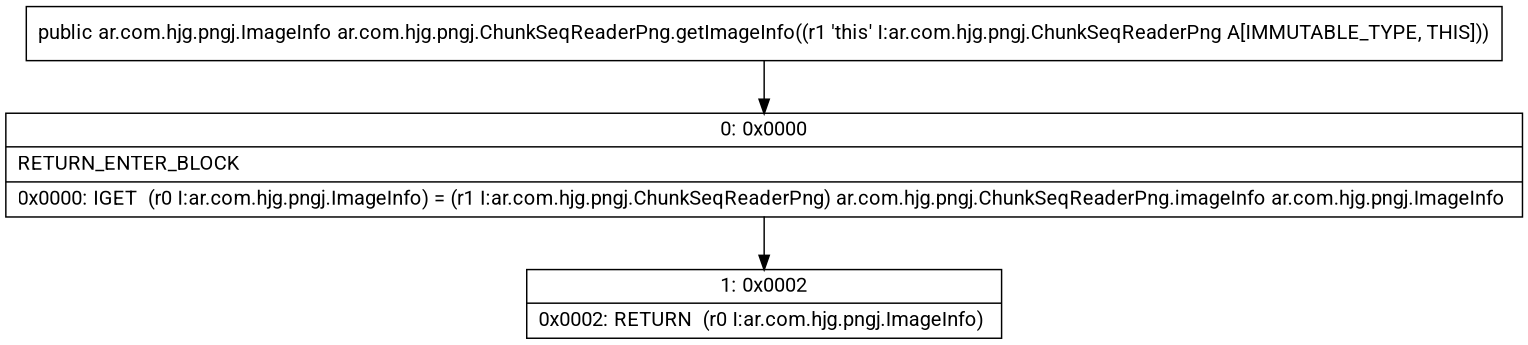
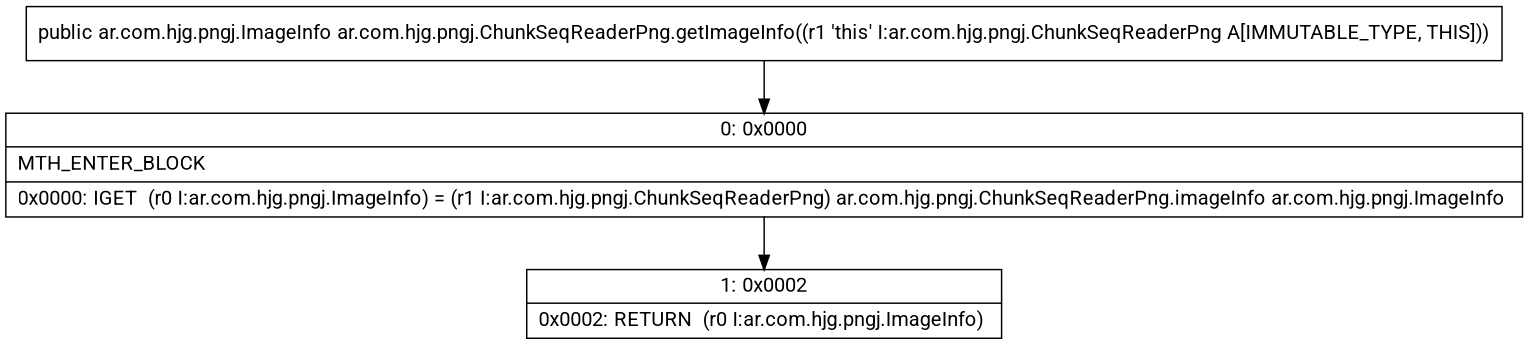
(129, 164) -> (113, 164)
